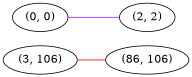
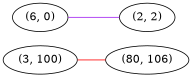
(40, 17) -> (40, 17)
(40, 60) -> (40, 60)
(147, 60) -> (147, 60)
